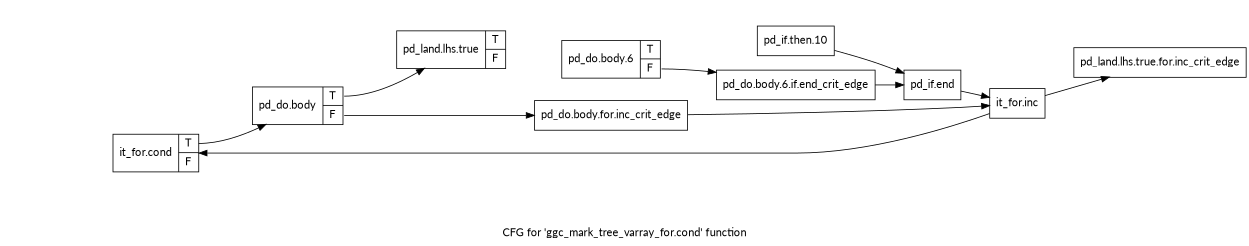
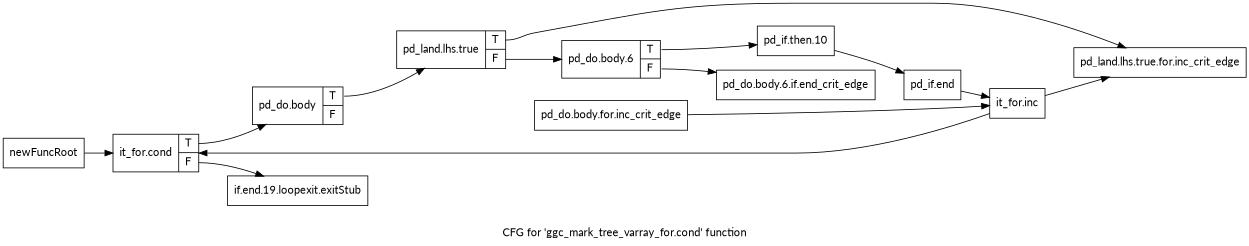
none -> (813, 3)
none -> (705, 48)
none -> (530, 59)
(885, 85) -> none
(435, 115) -> none
none -> (44, 153)
none -> (298, 191)
